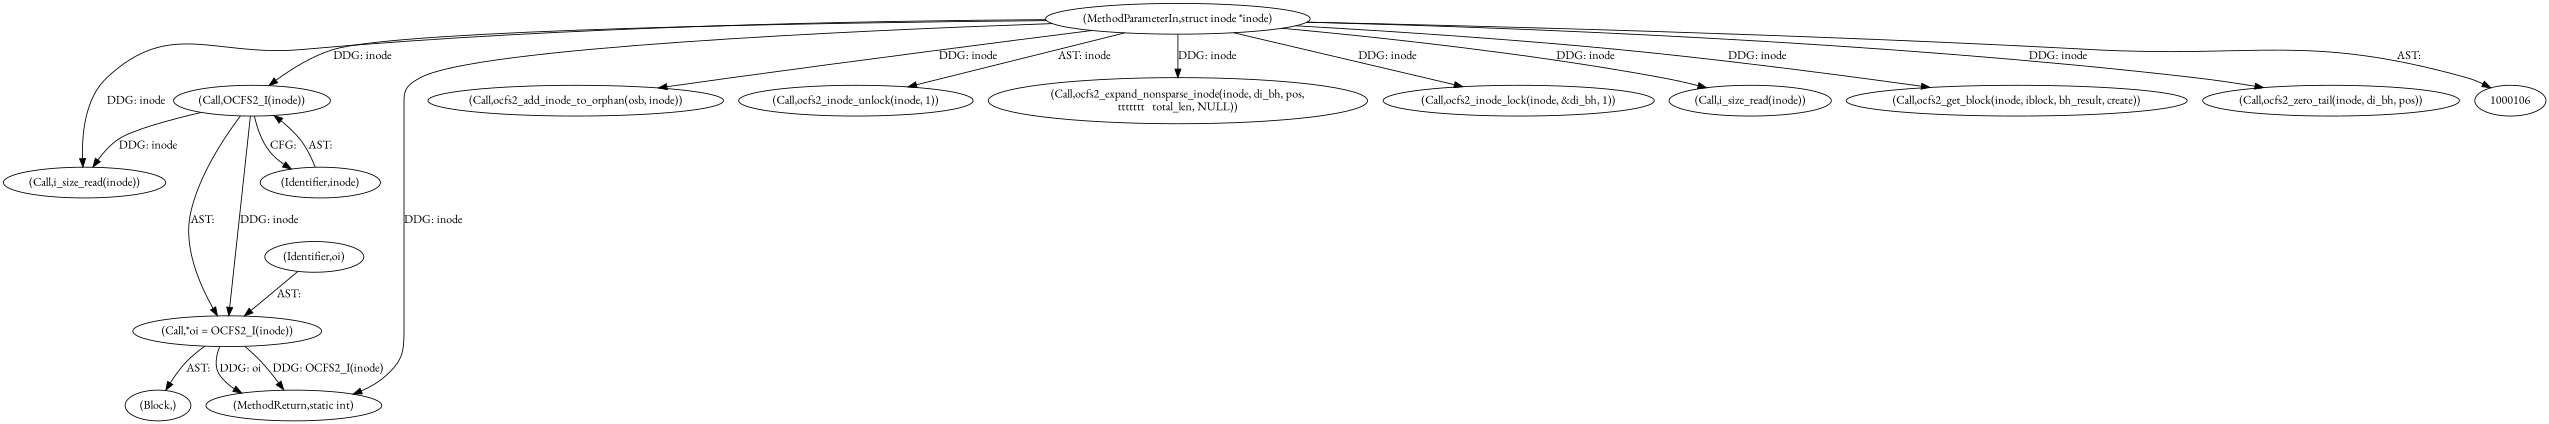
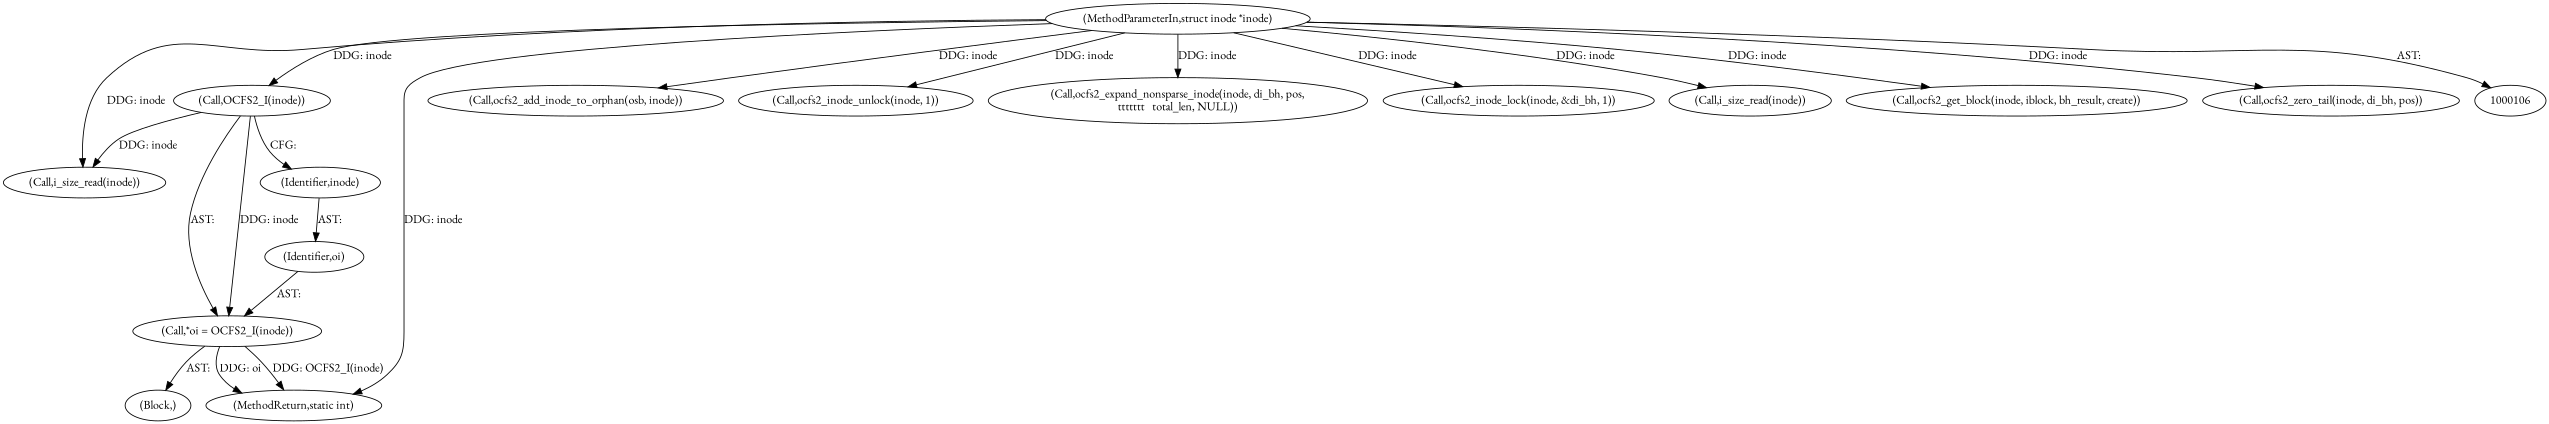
(1084, 56) -> (1084, 56)
(302, 141) -> (318, 215)
